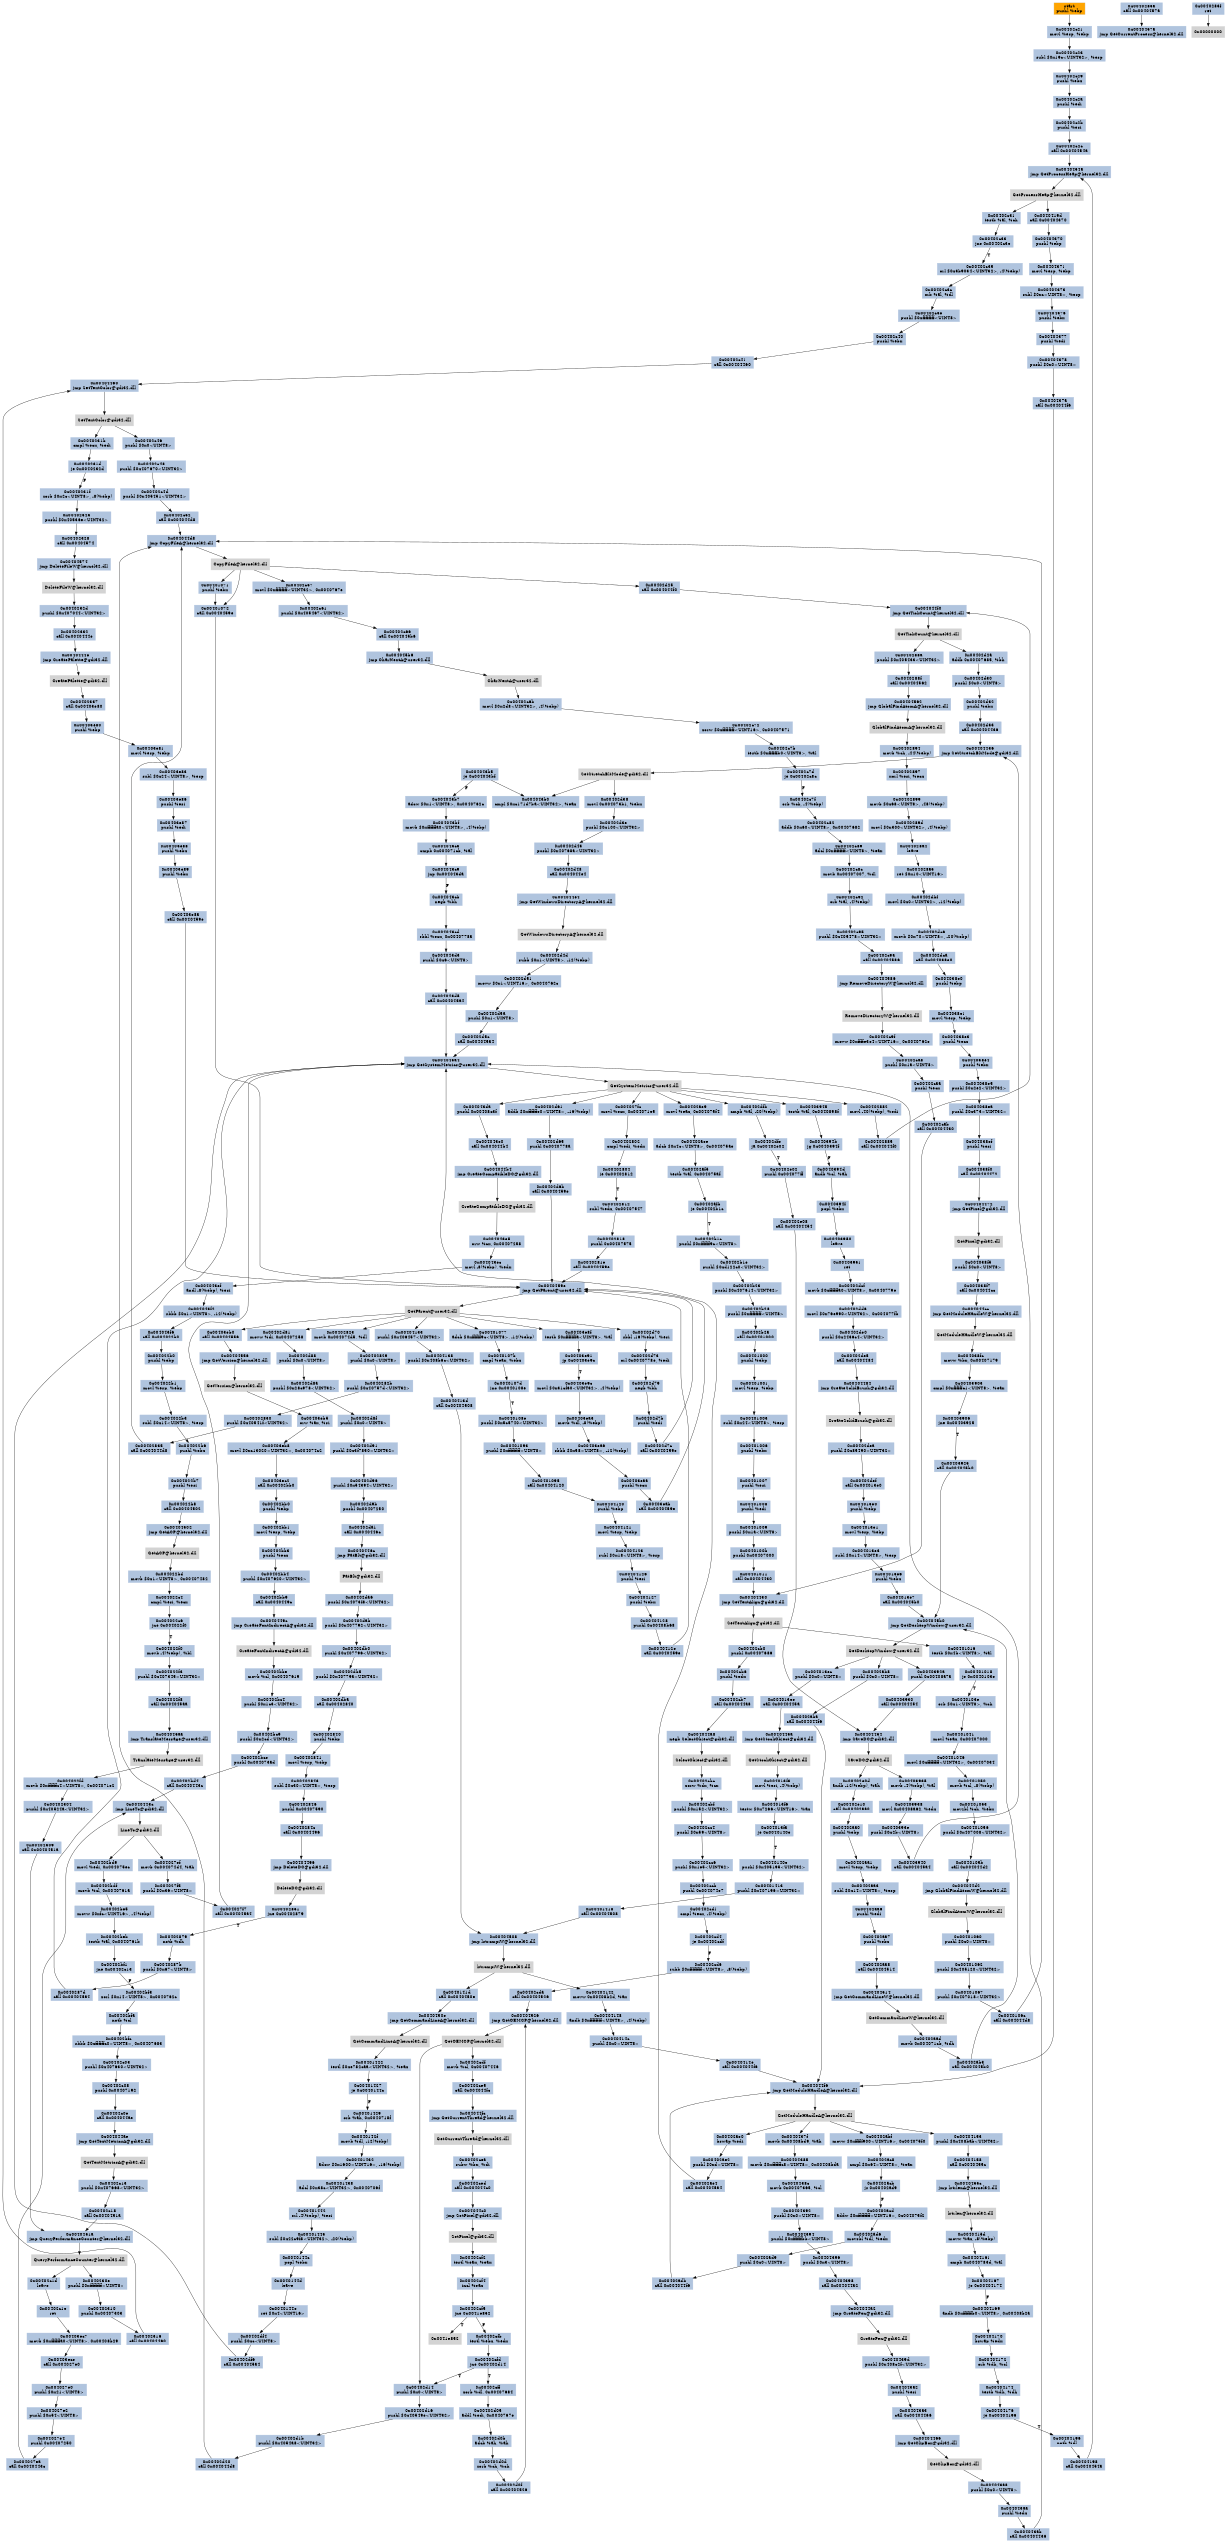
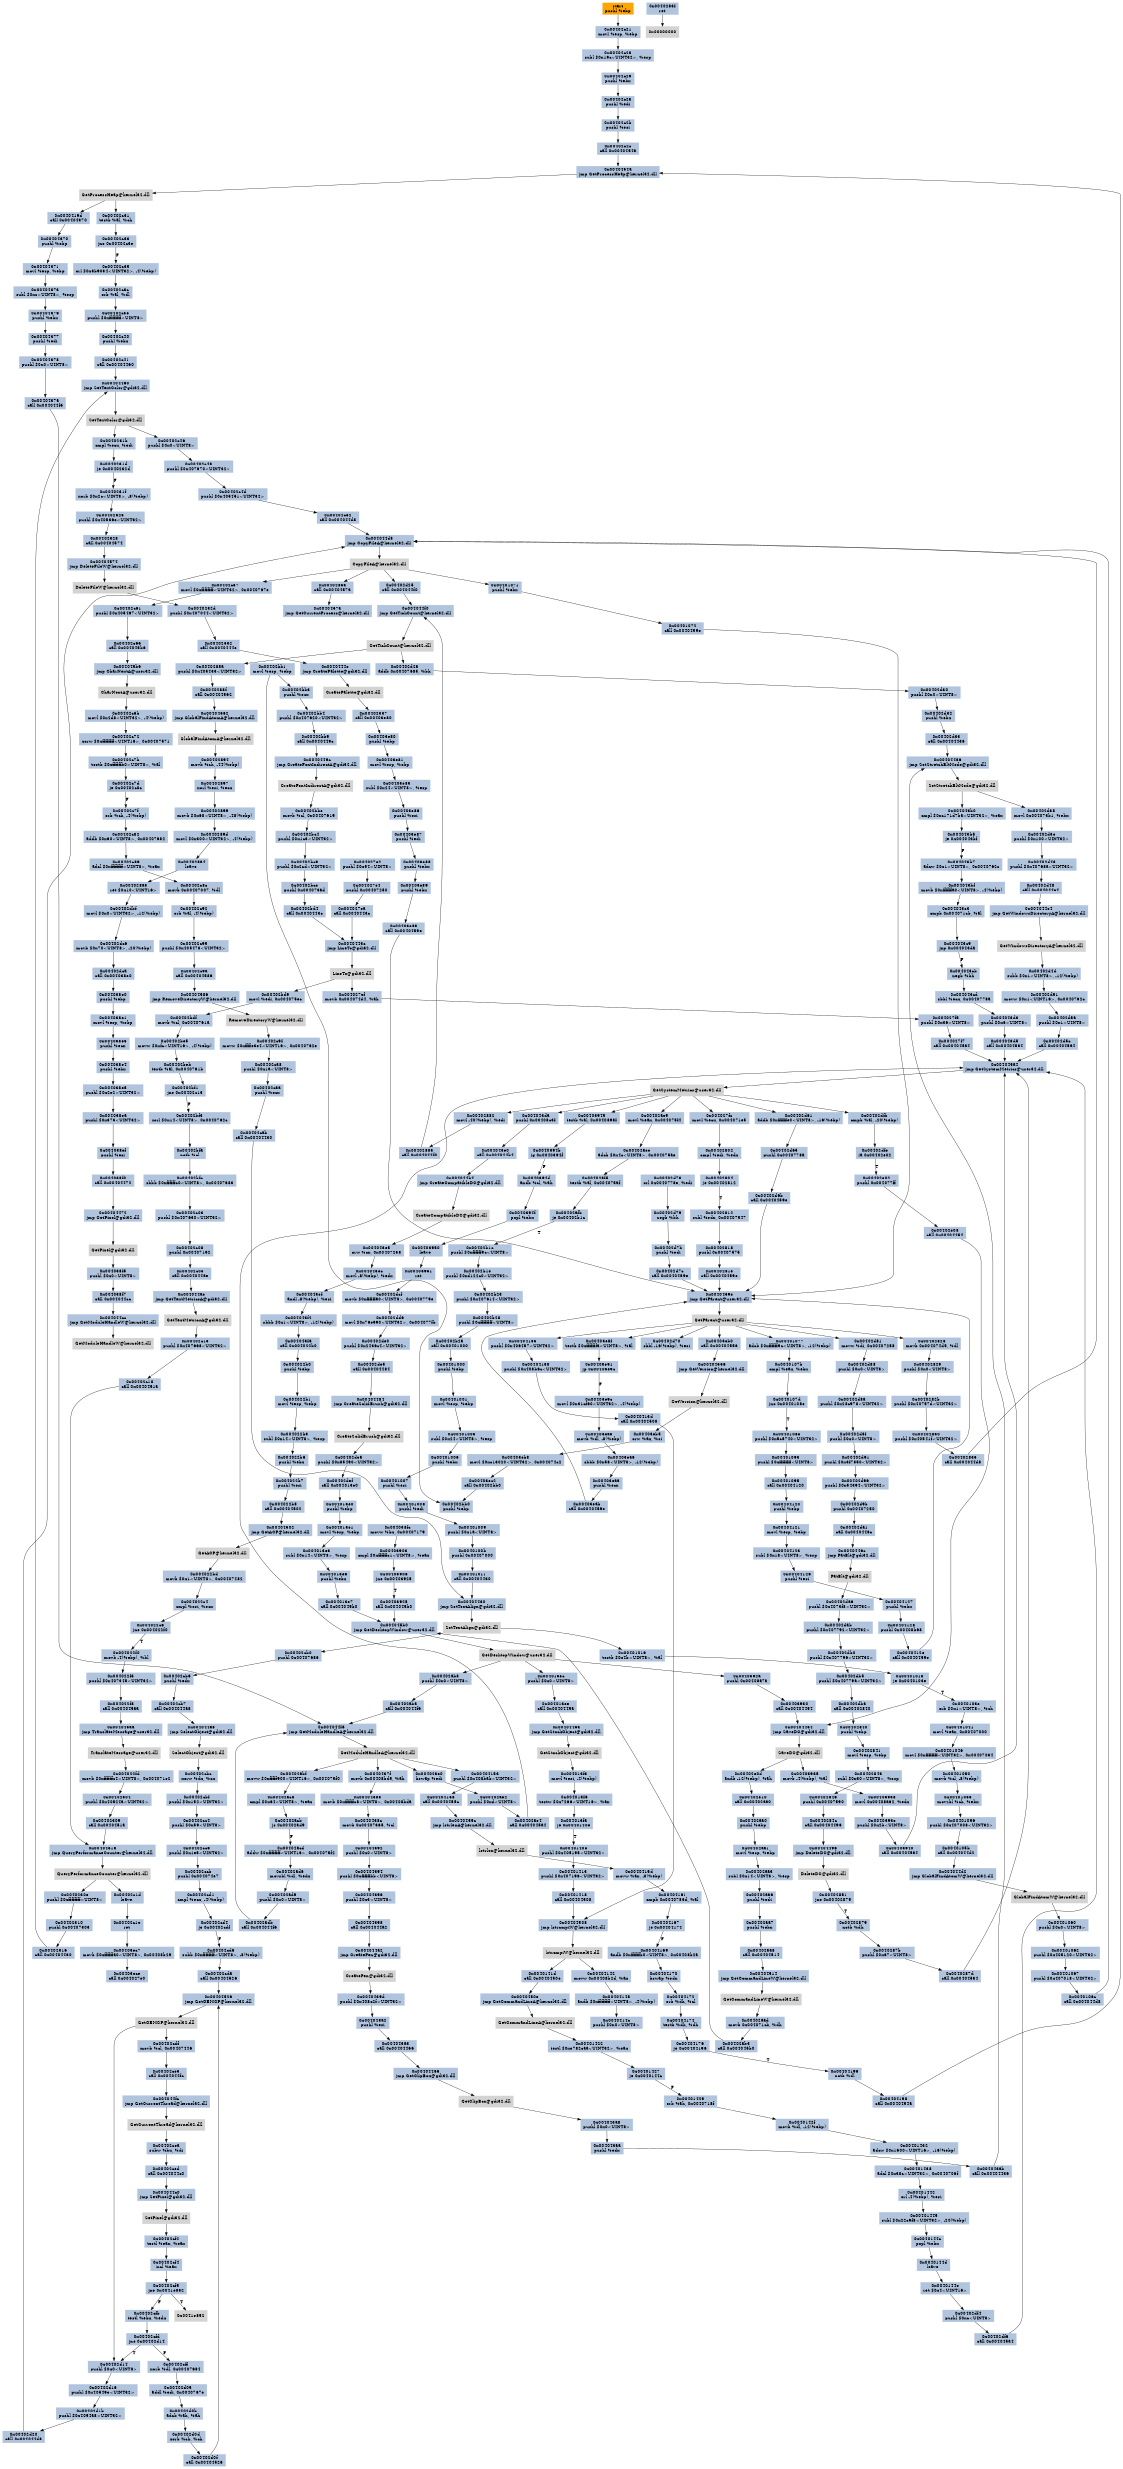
(989, 255) -> (117, 255)
(237, 588) -> (358, 575)
(506, 787) -> (962, 824)
(646, 1345) -> none
(973, 1345) -> none
(580, 1372) -> (601, 1384)
(276, 1517) -> (329, 1142)
(702, 1737) -> (201, 1730)
(740, 2065) -> none
(490, 2376) -> (165, 2353)
(59, 2390) -> none
